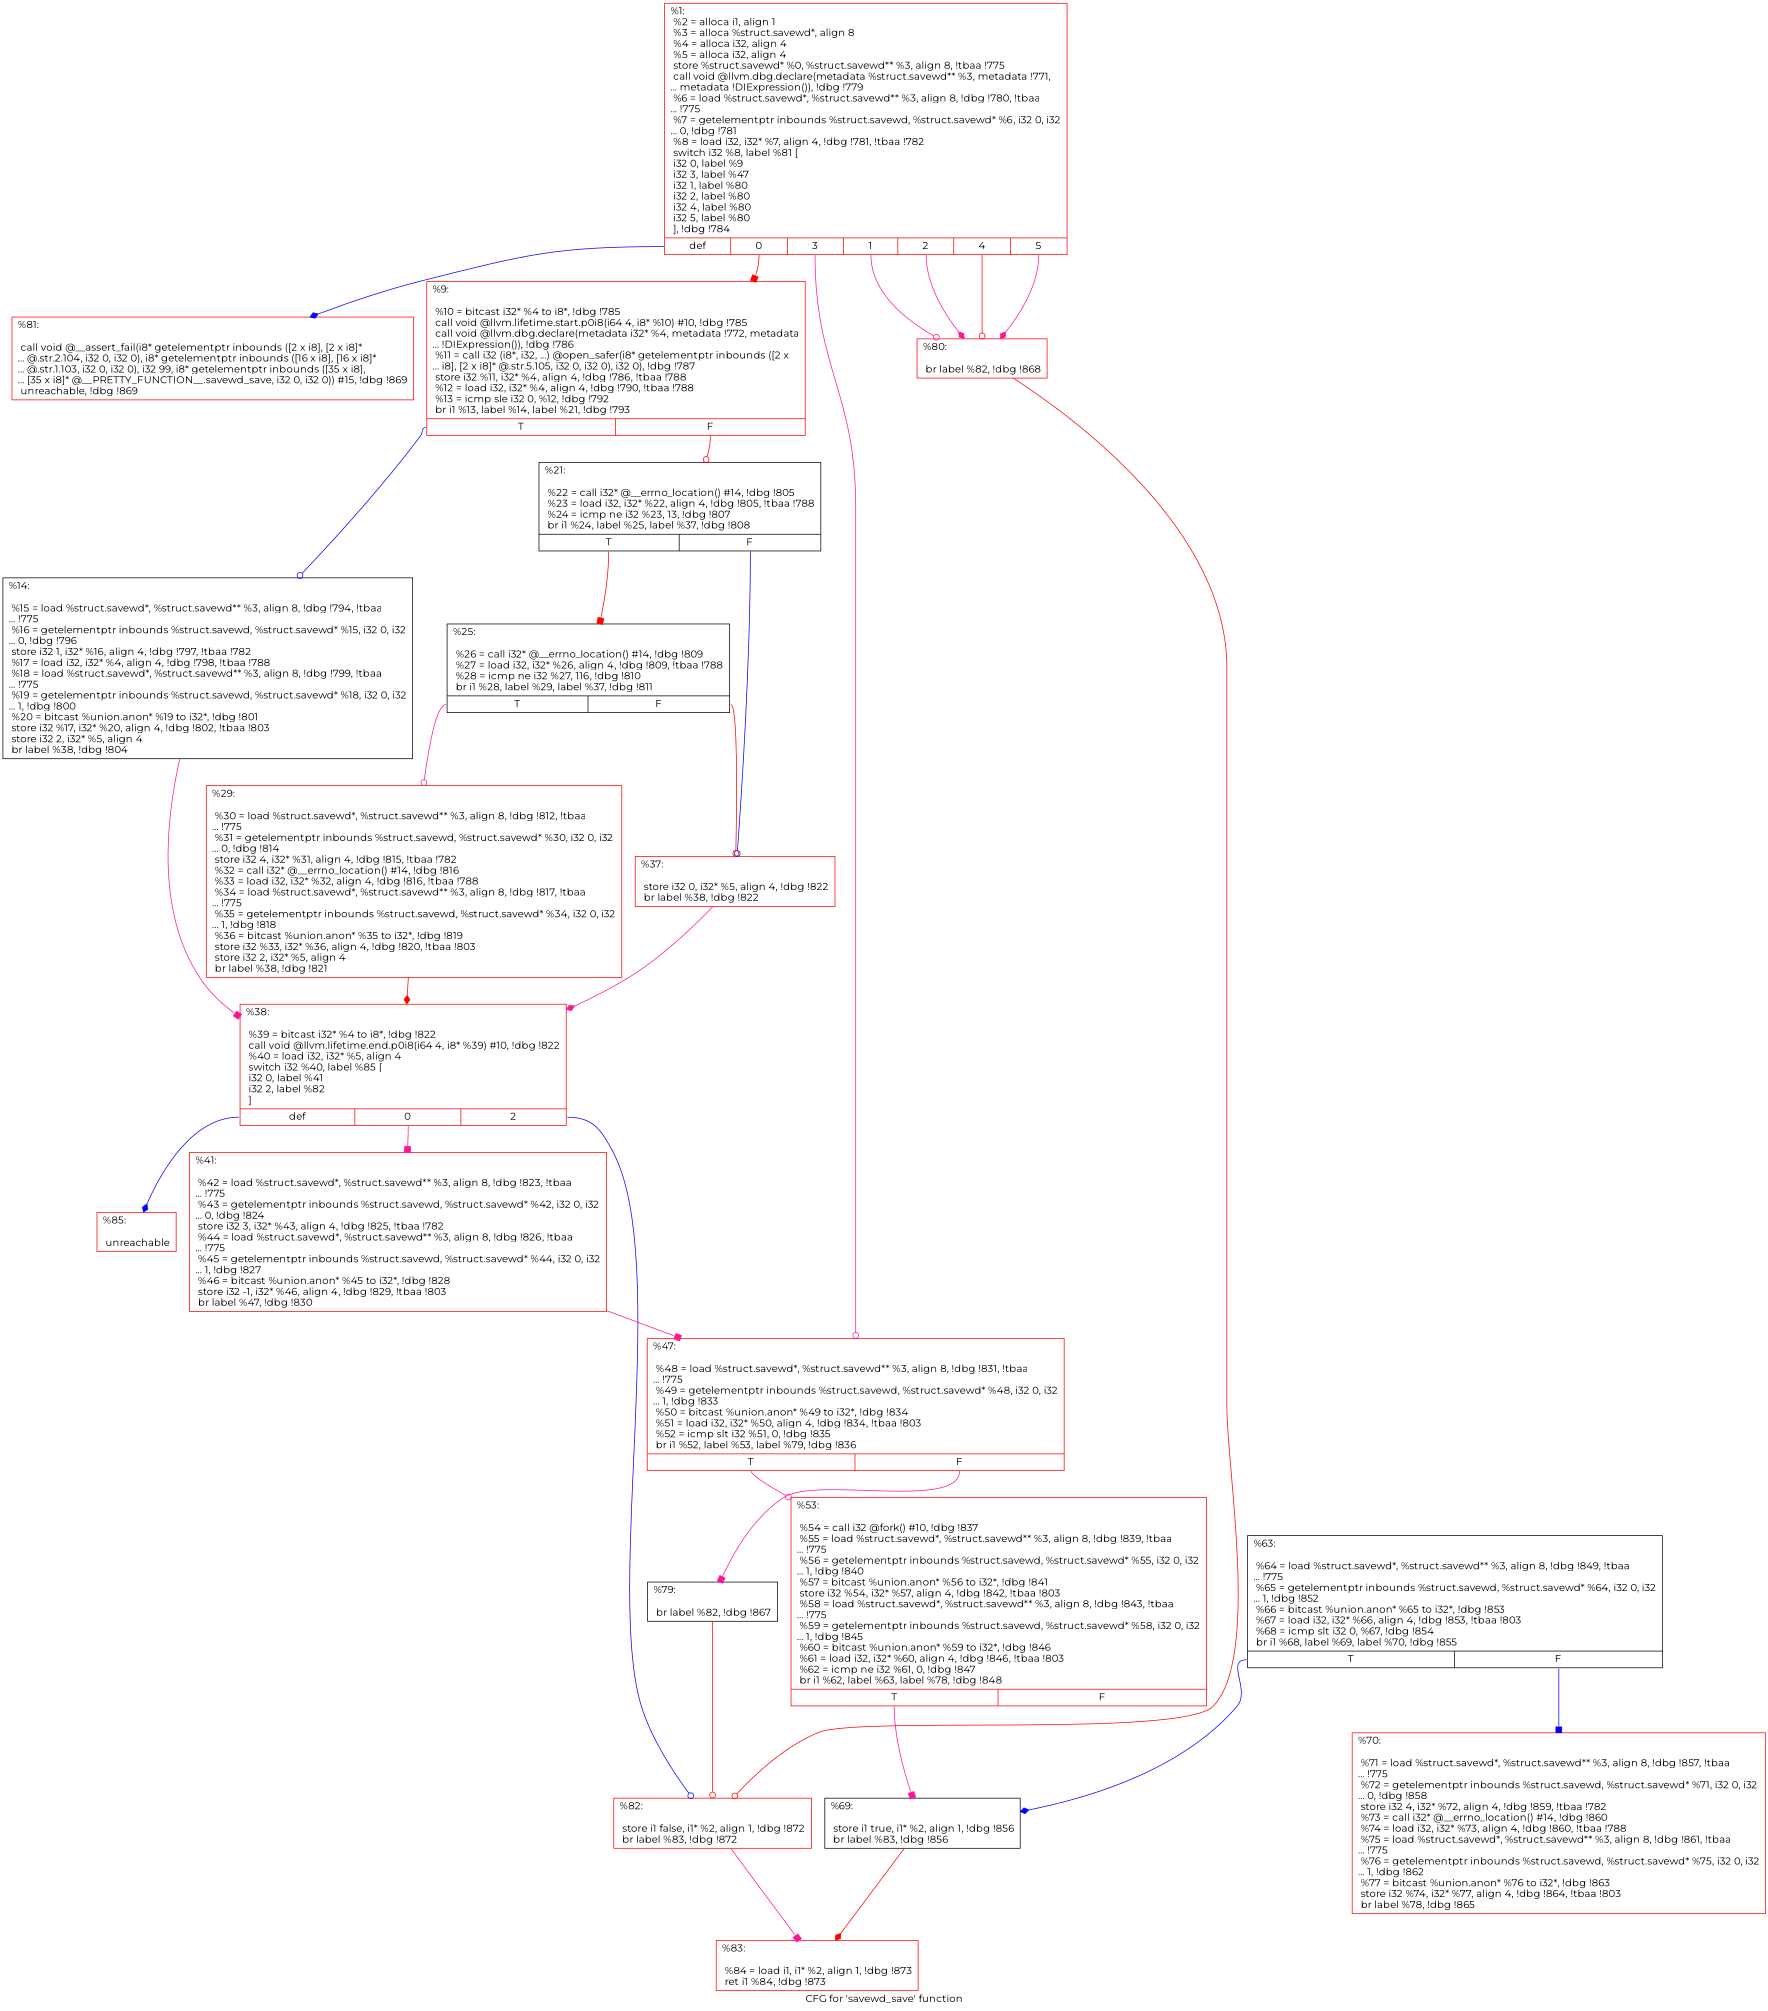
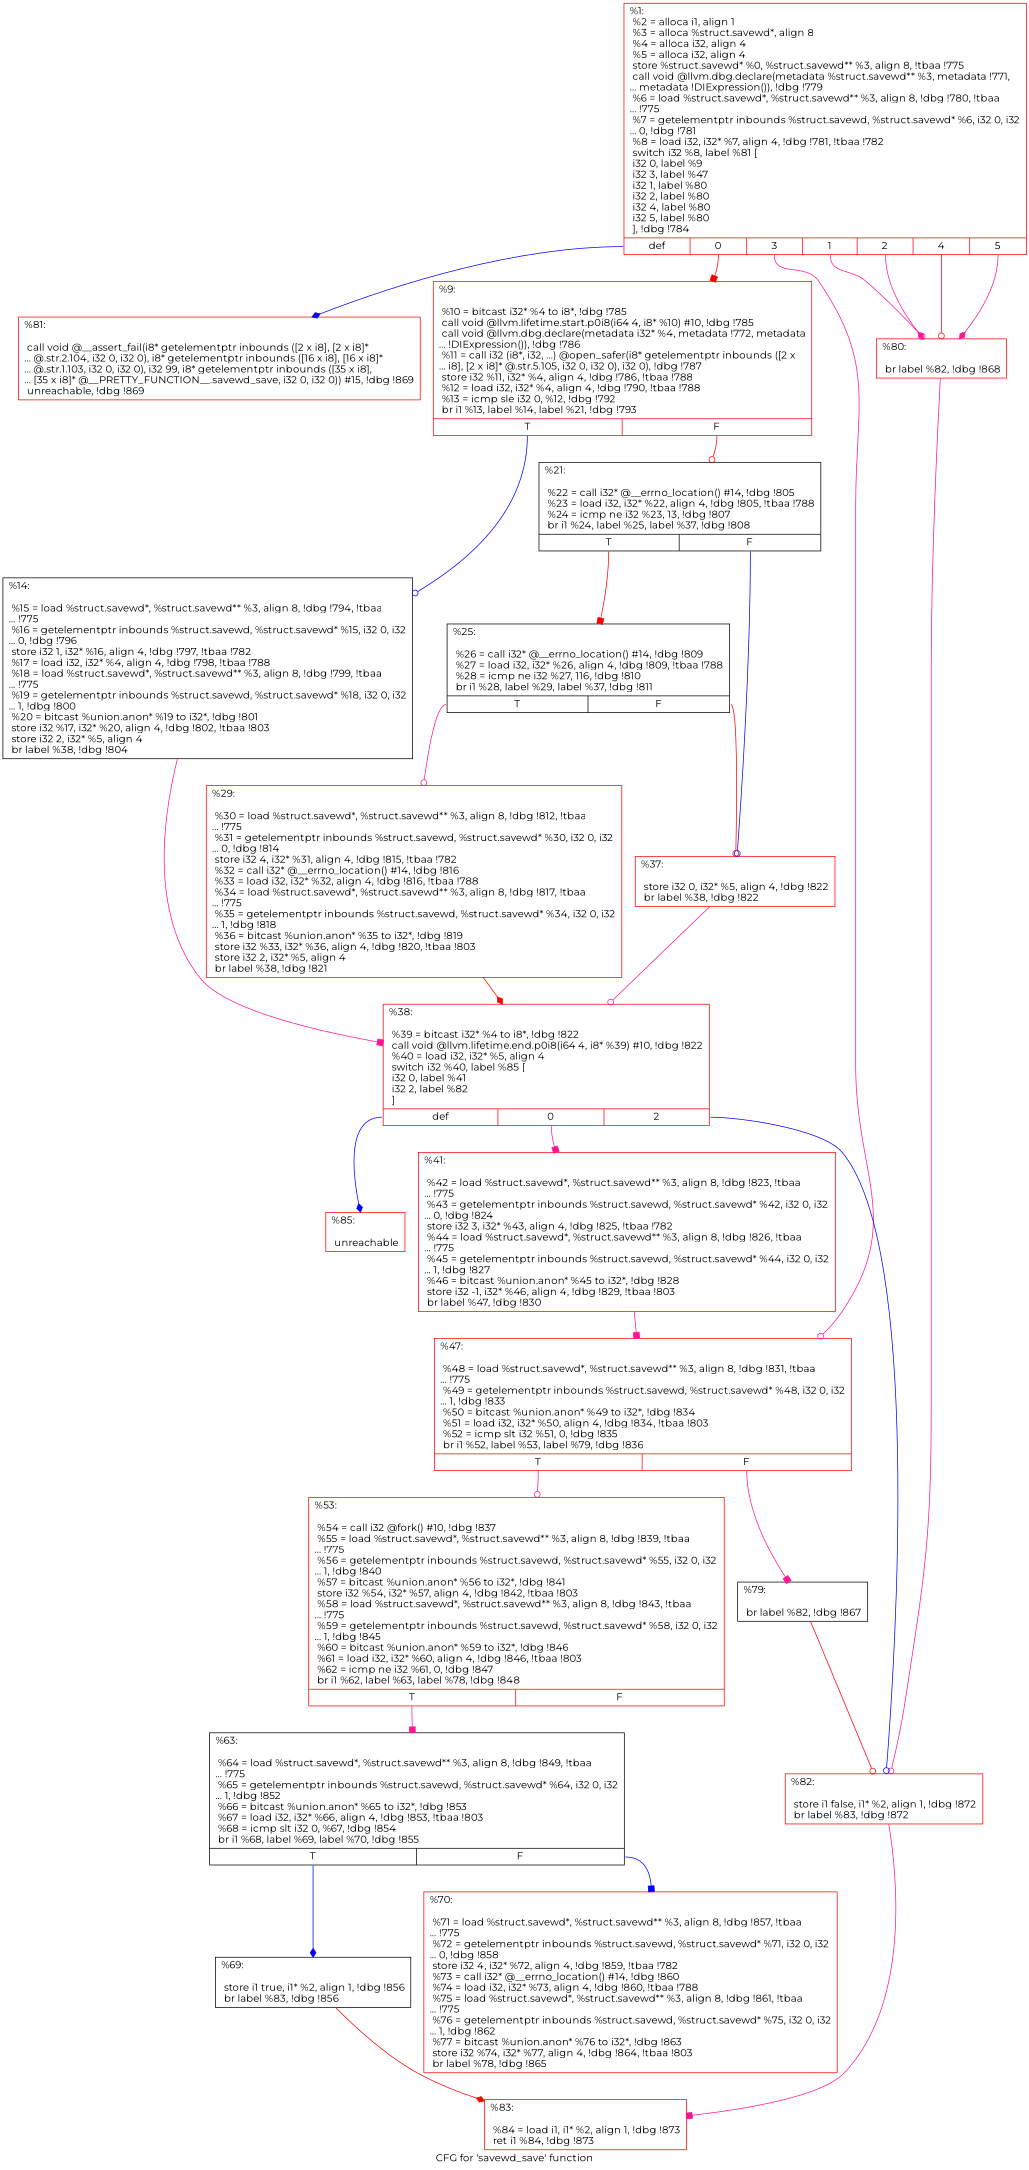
(649, 964) -> (661, 953)
(1227, 1253) -> (931, 1075)
(899, 1749) -> (412, 1716)
